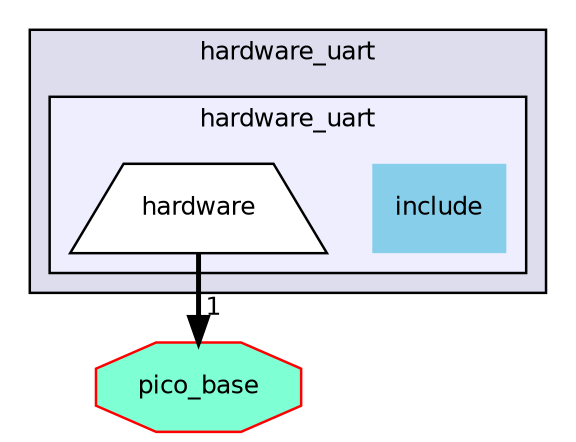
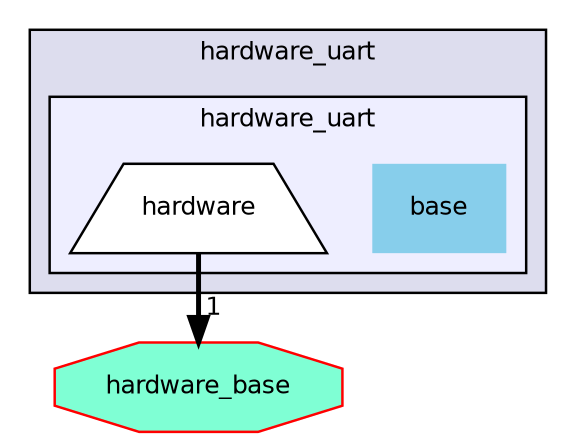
(439, 208) -> (439, 208)
(199, 387) -> (199, 387)
